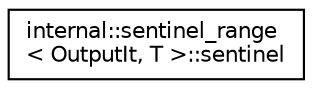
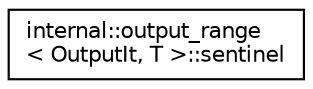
(156, 45) -> (156, 45)
